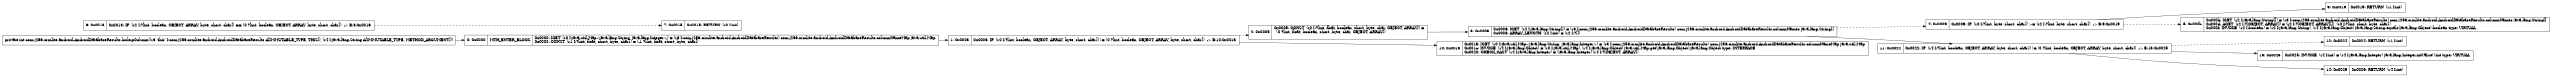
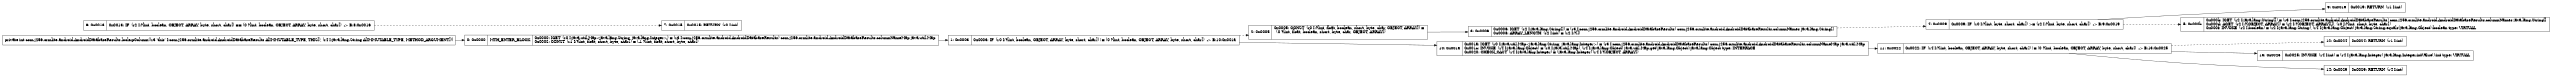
(1879, 40) -> (1872, 49)
